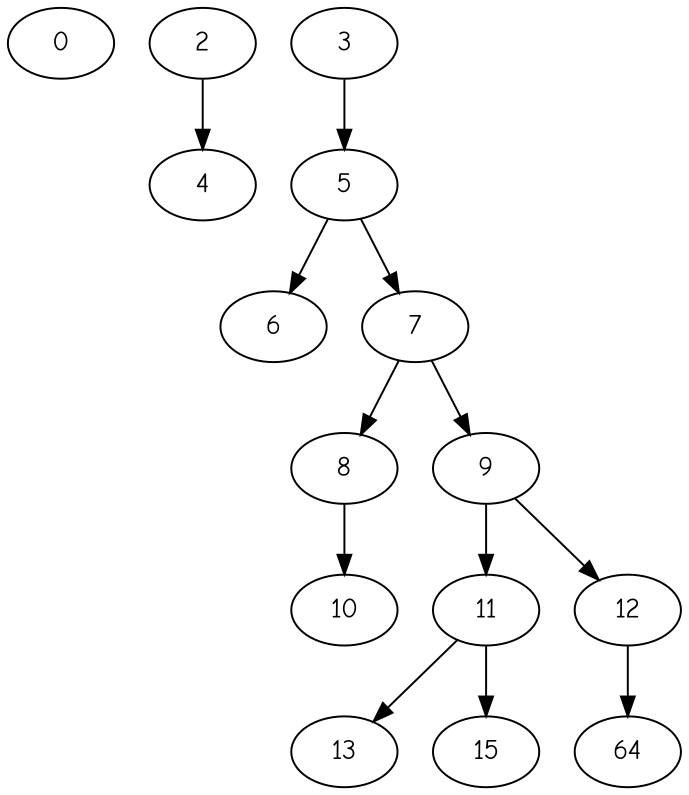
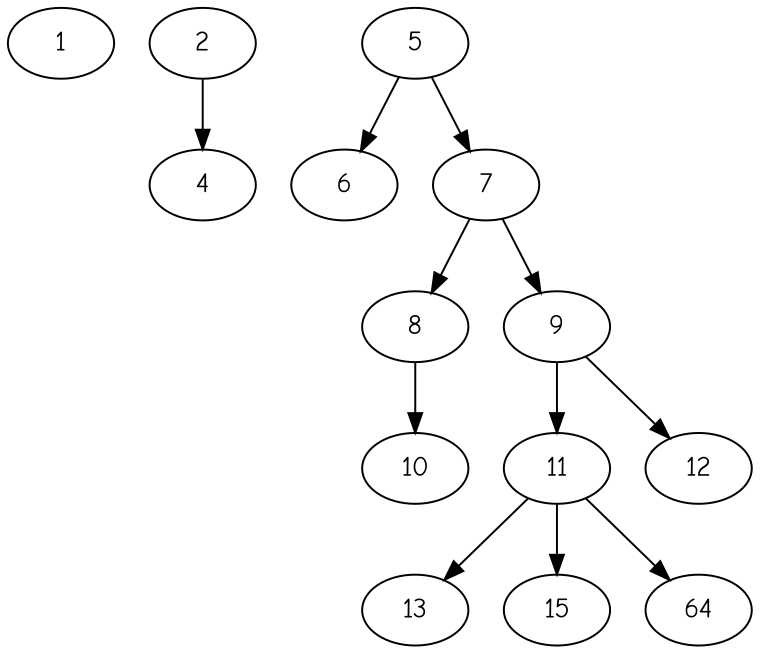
(61, 43) -> (61, 43)
(344, 43) -> none
(628, 671) -> (621, 532)
